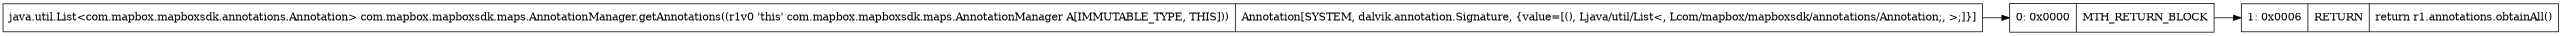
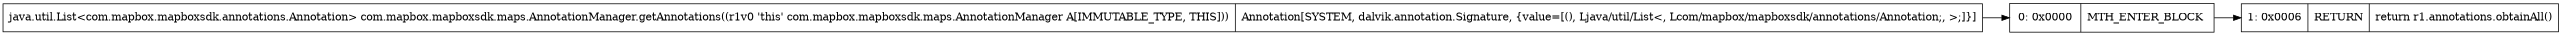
(2145, 17) -> (2145, 17)
